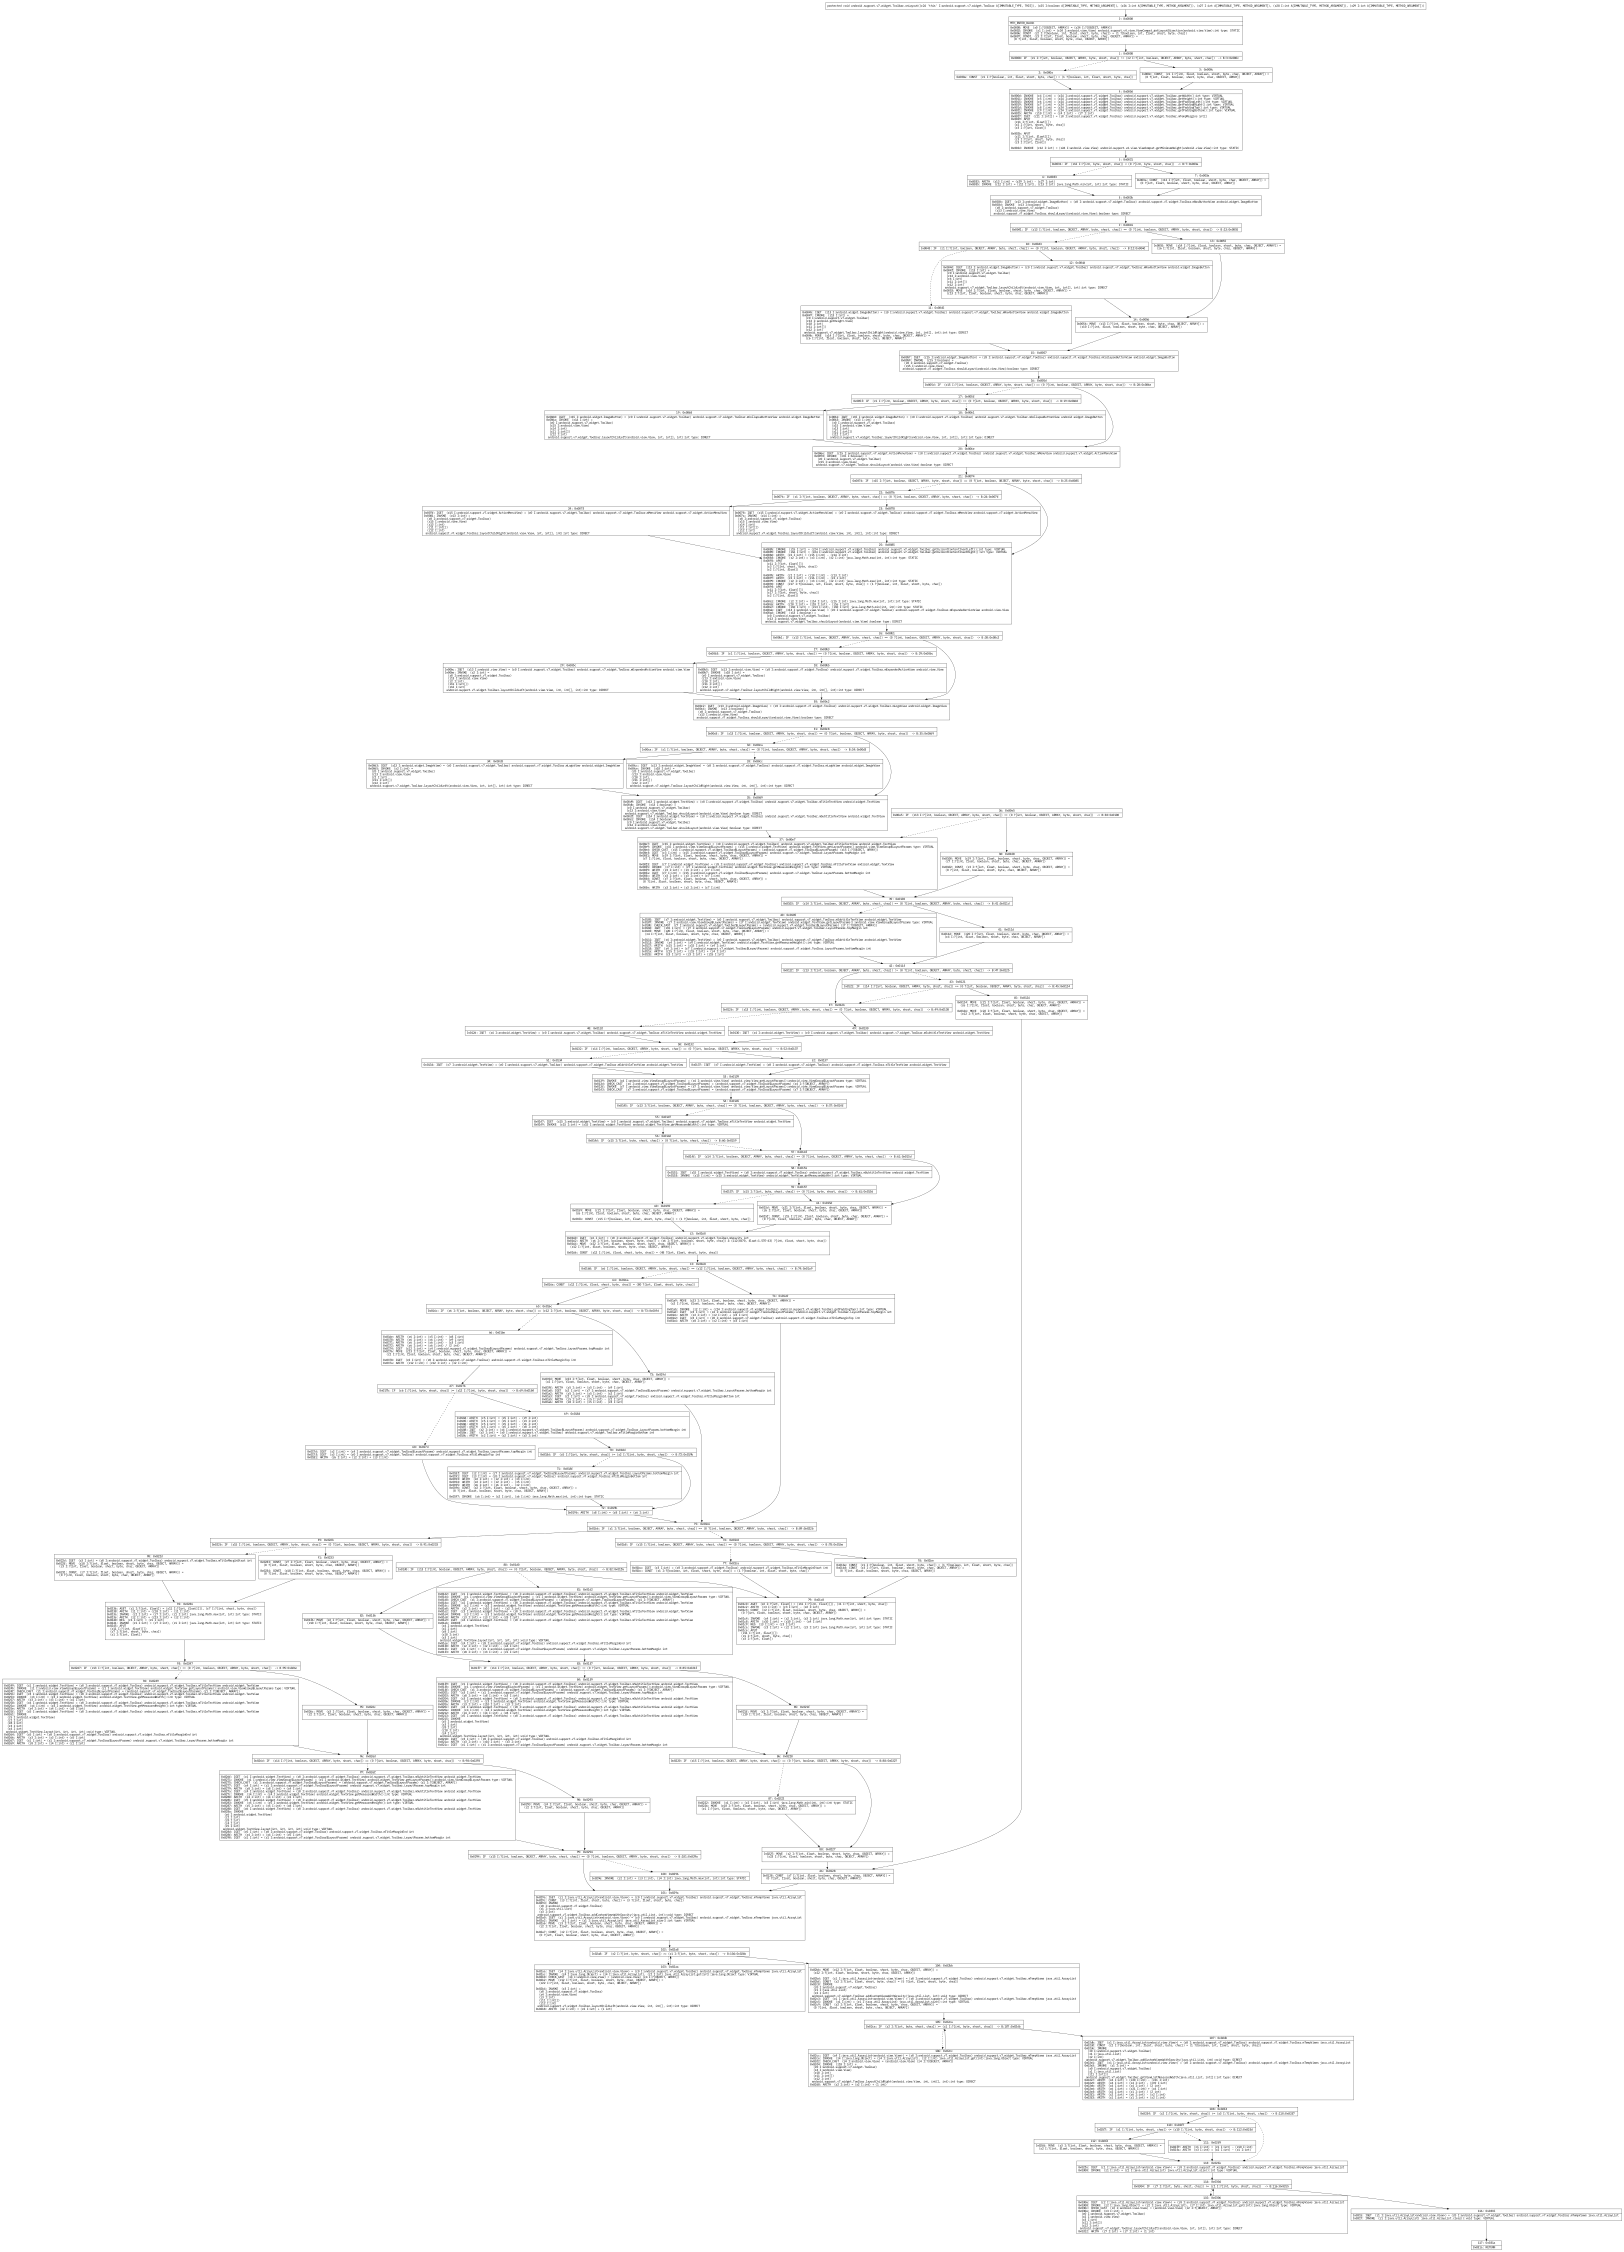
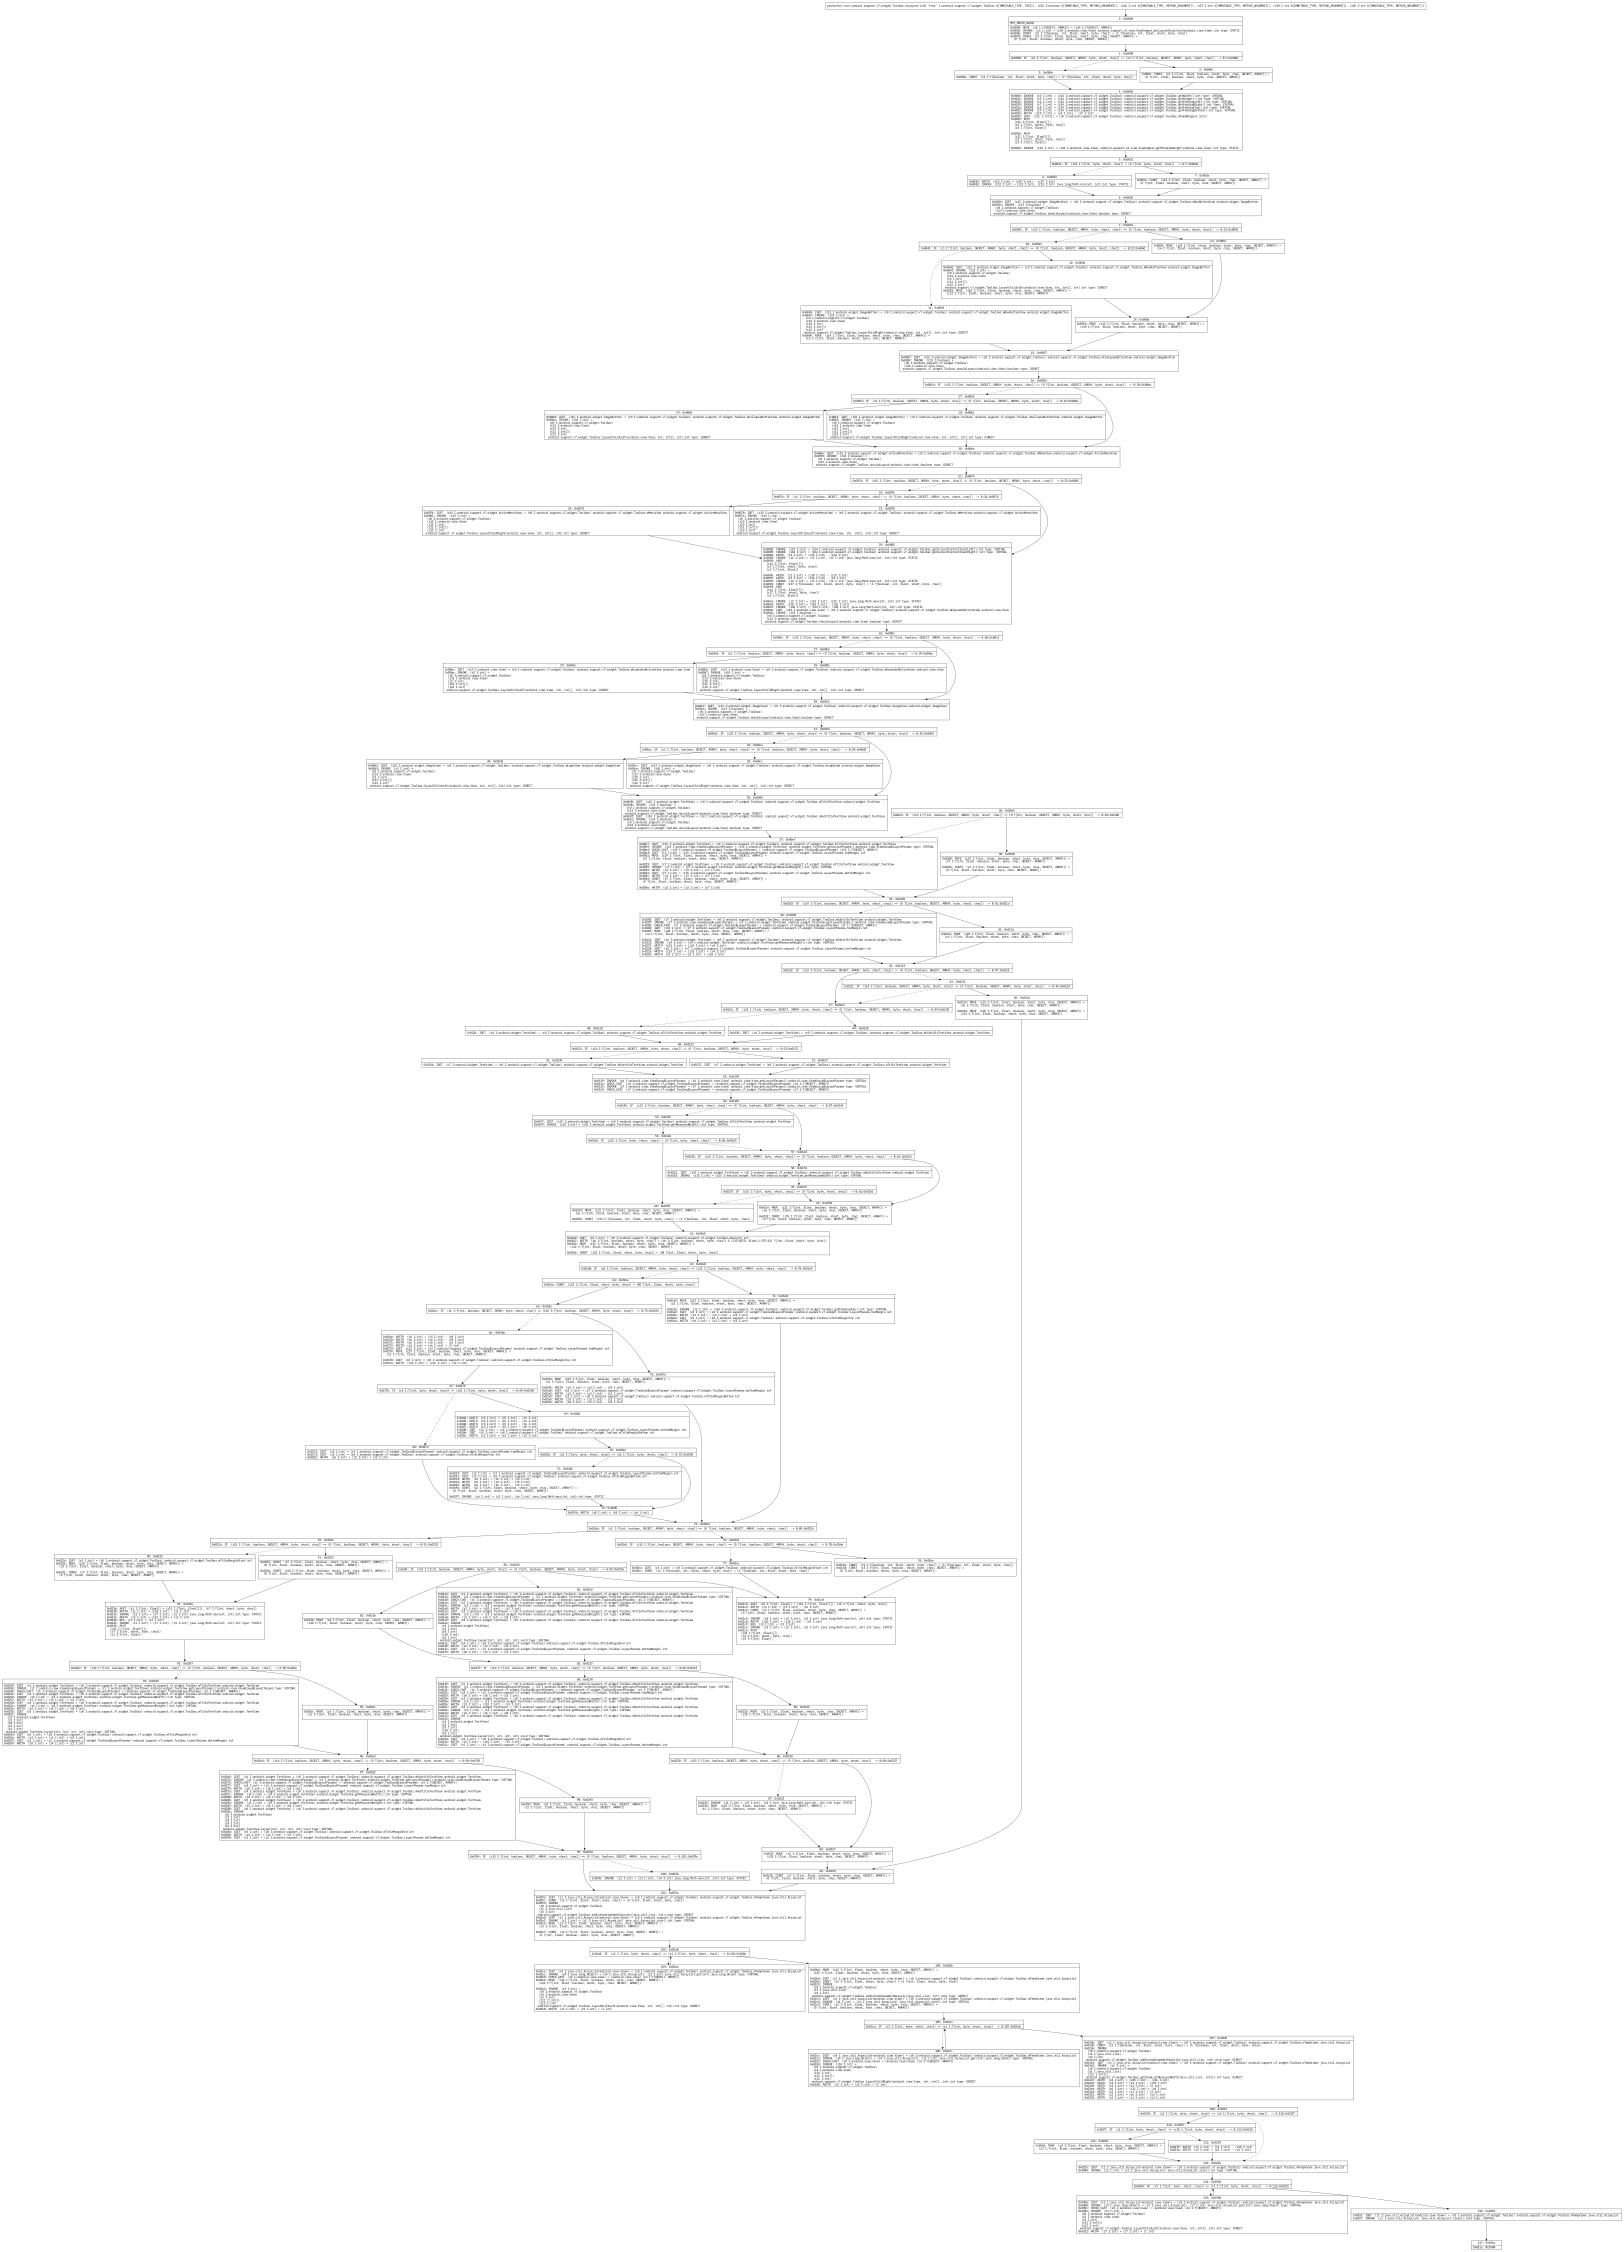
(828, 321) -> (824, 321)
